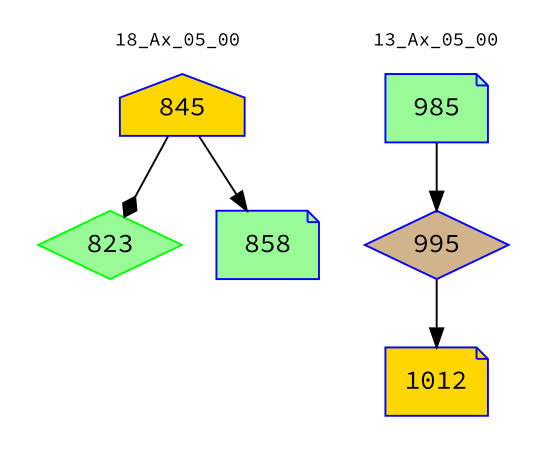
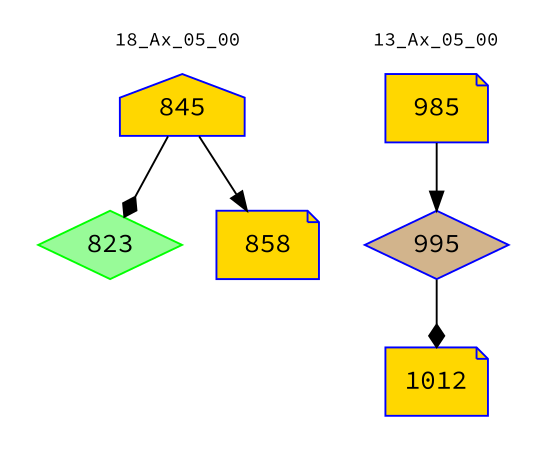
(437, 108) -> (437, 108)
(268, 245) -> (268, 245)
(437, 304) -> (437, 302)
